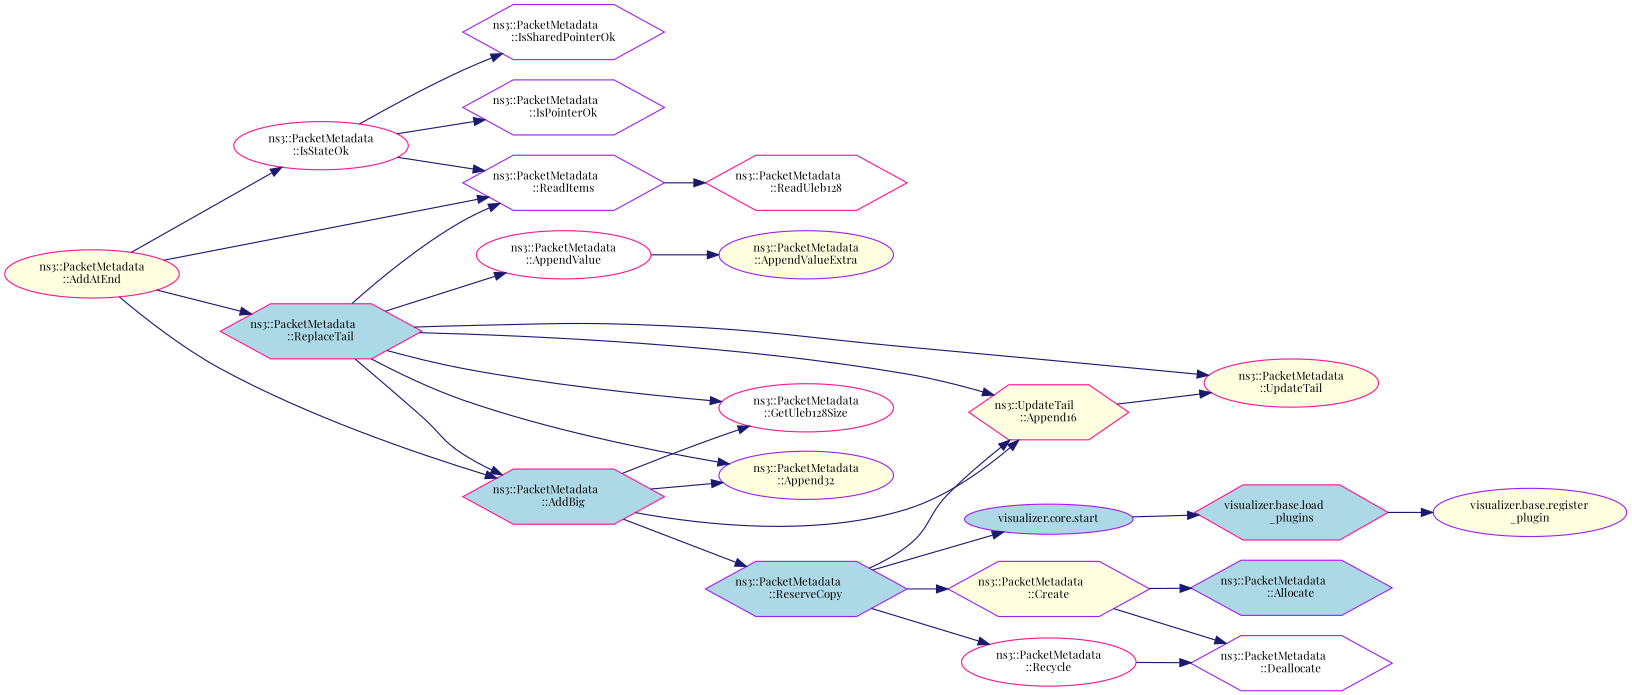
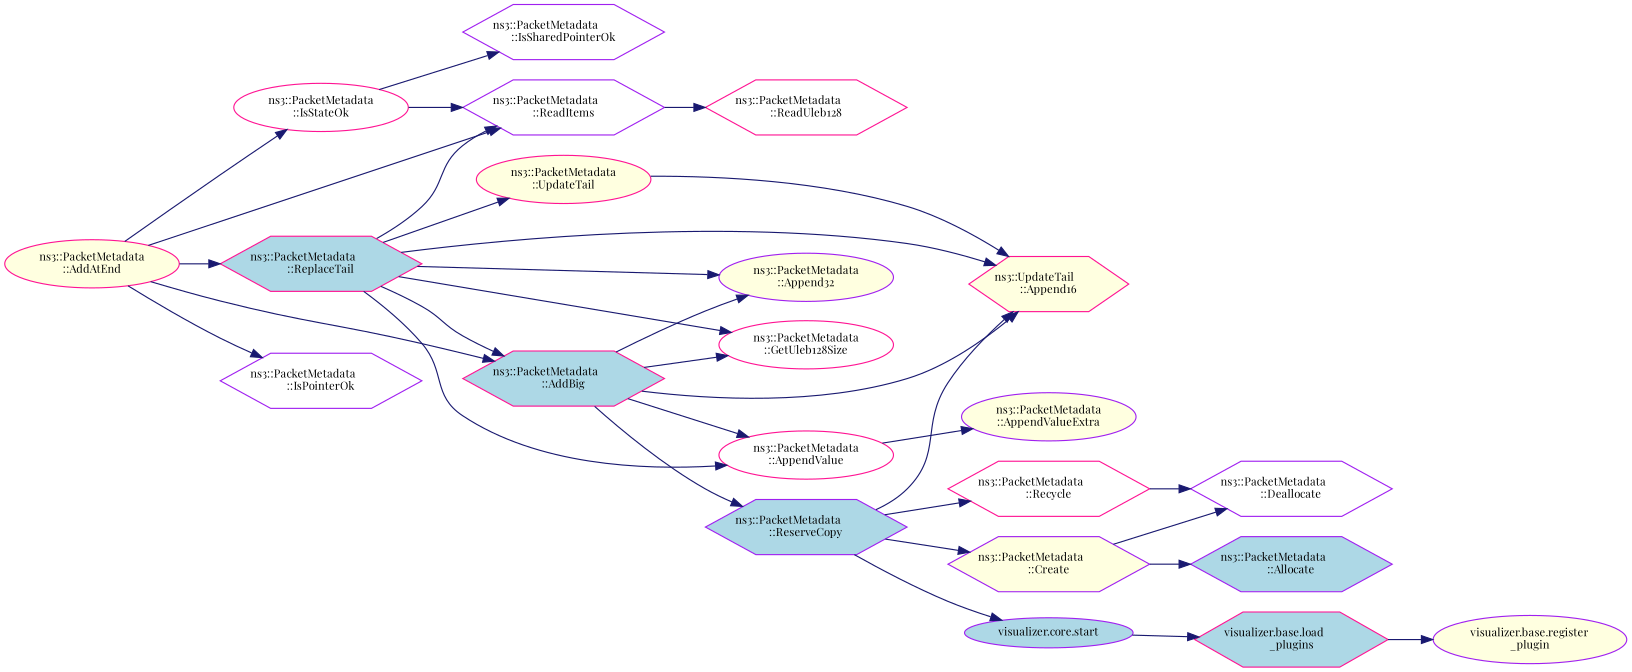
(435, 128) -> (189, 321)
(1159, 399) -> (831, 189)
none -> (683, 416)
(1049, 662) -> (1049, 489)
